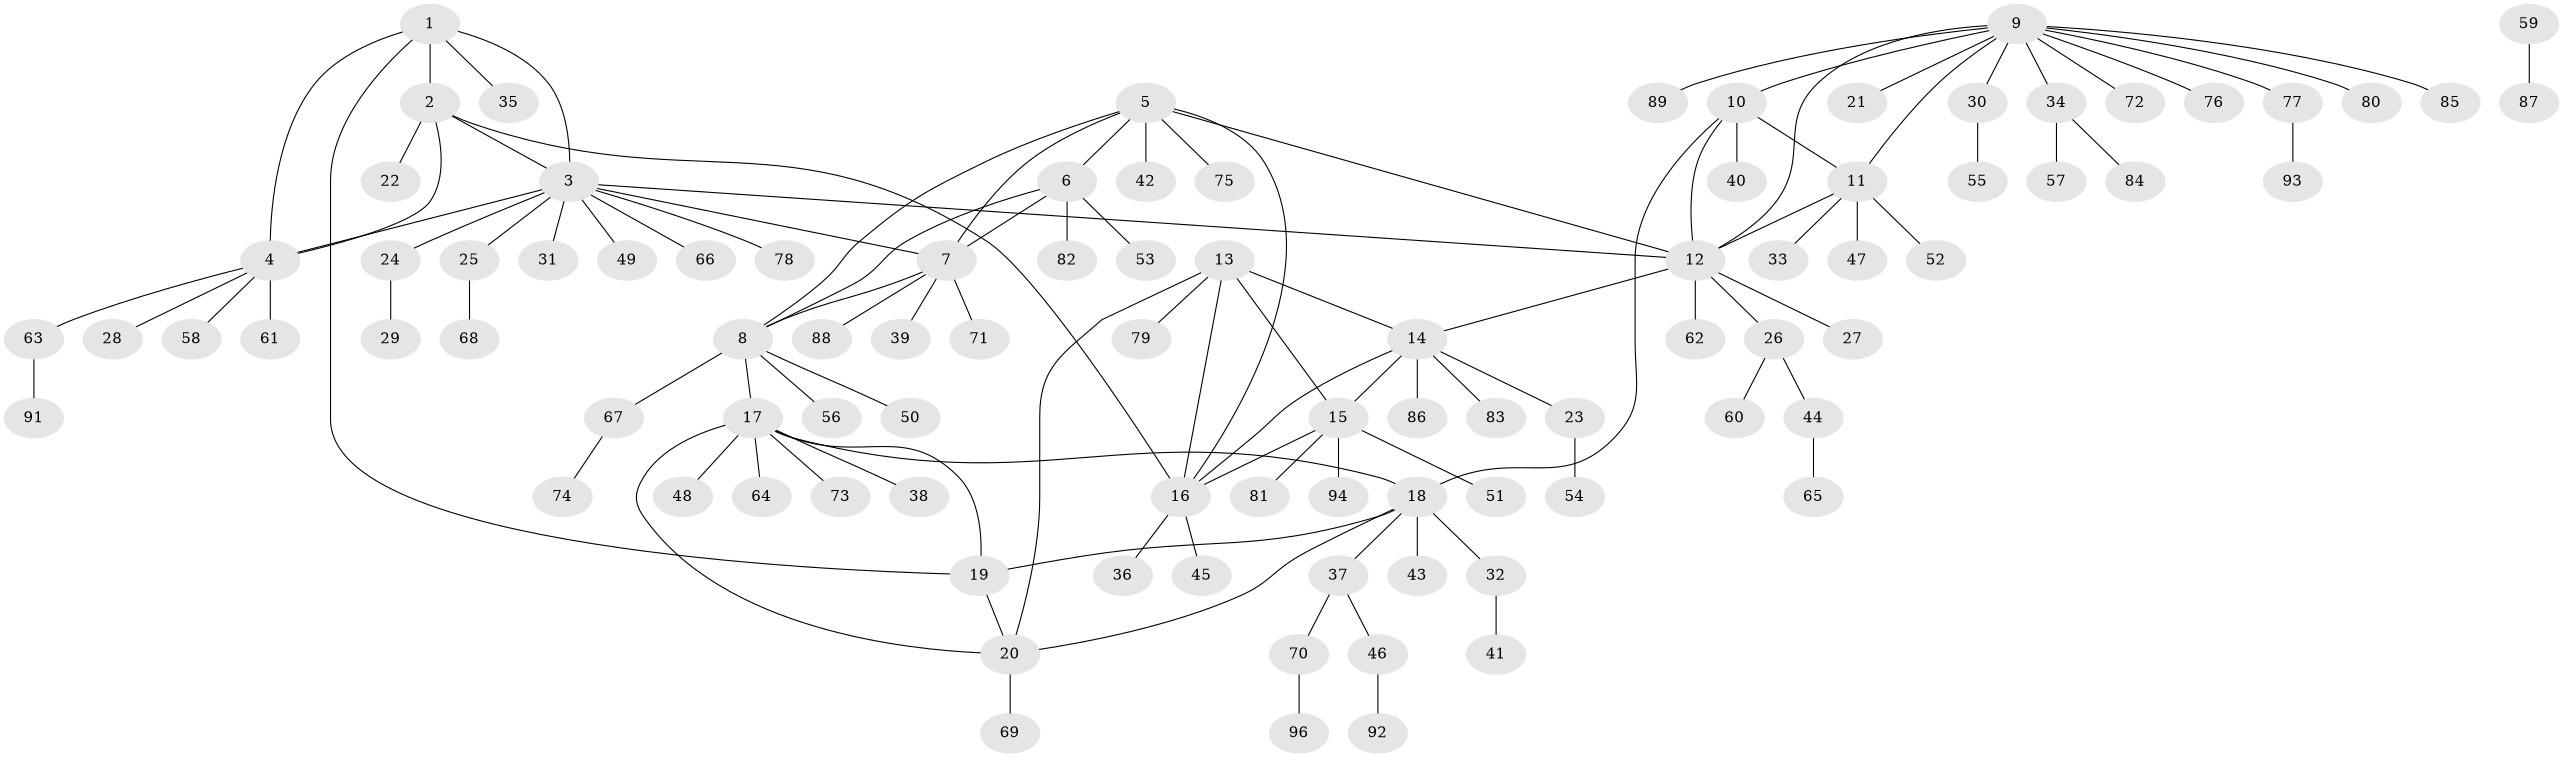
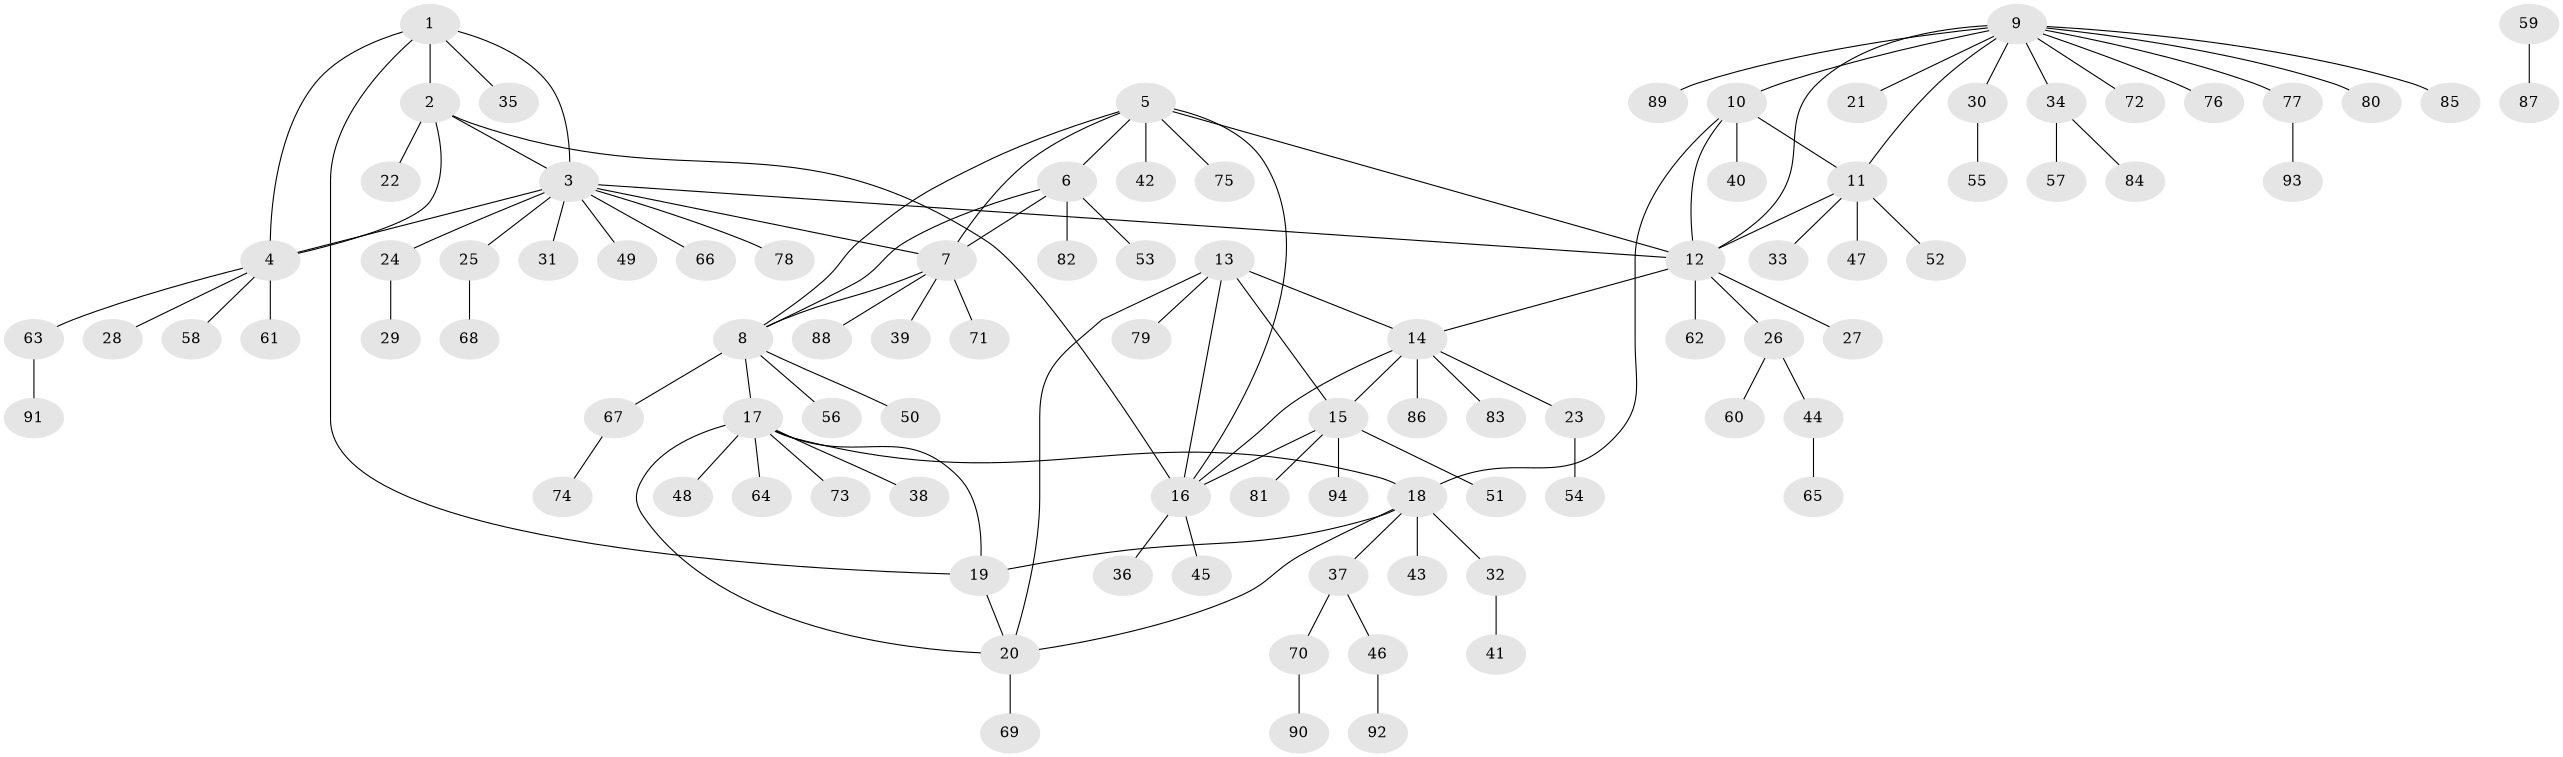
(1299, 733) -> (1299, 733)
